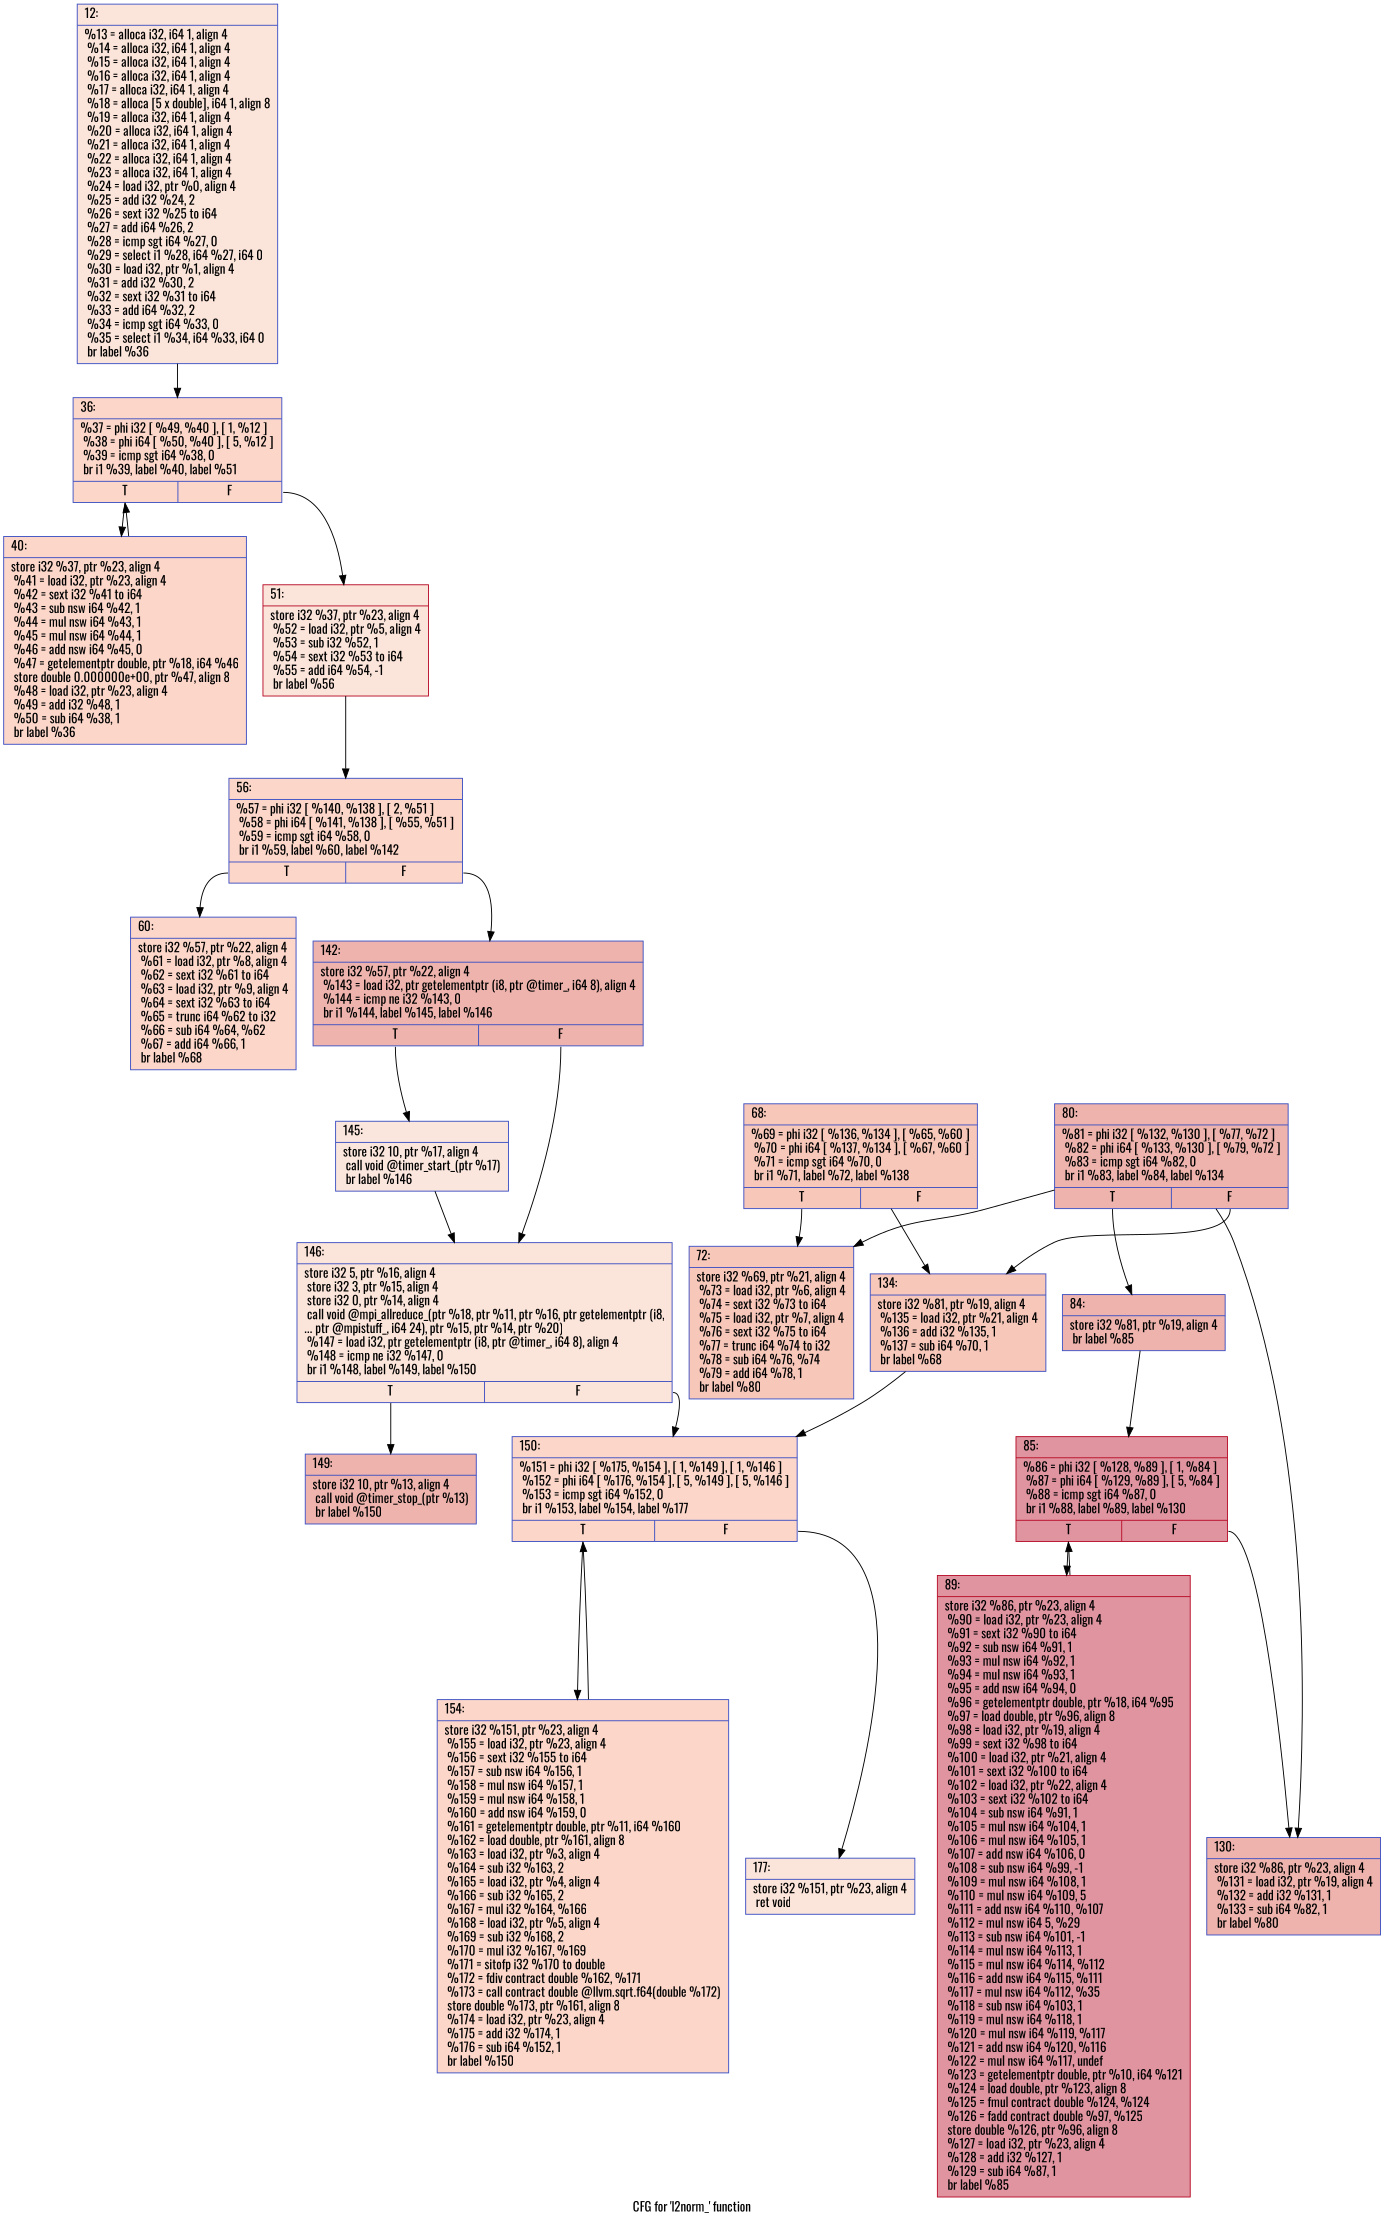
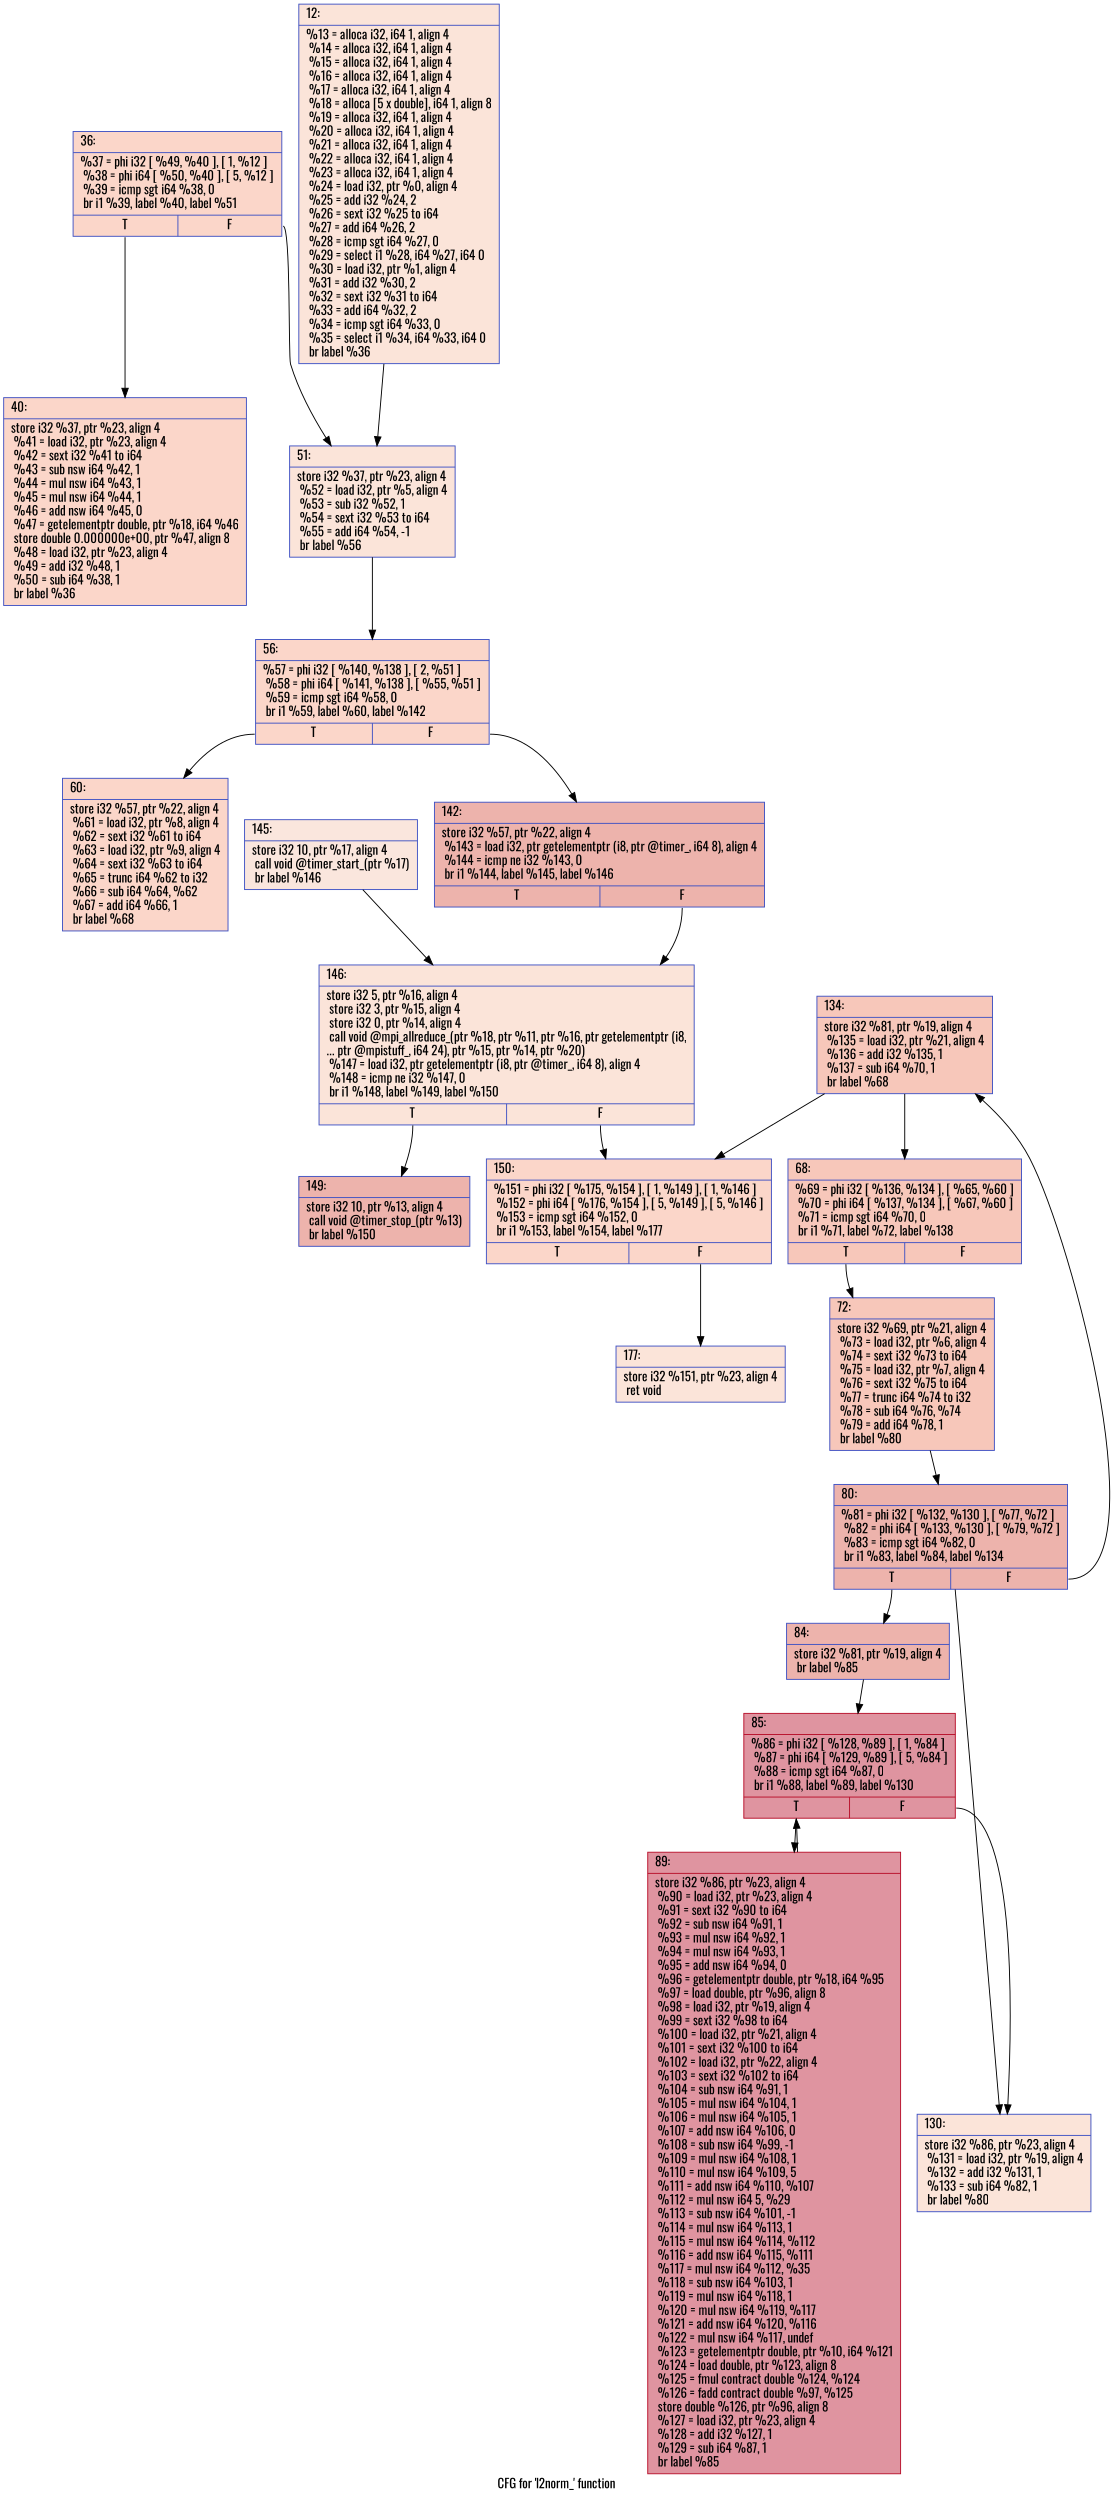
(177, 376) -> (381, 400)
(128, 527) -> none
(346, 640) -> (372, 502)
(399, 1080) -> none
(958, 1215) -> (933, 1463)
(908, 1237) -> (905, 1122)
(583, 1886) -> none
(1294, 1886) -> (1004, 2163)
